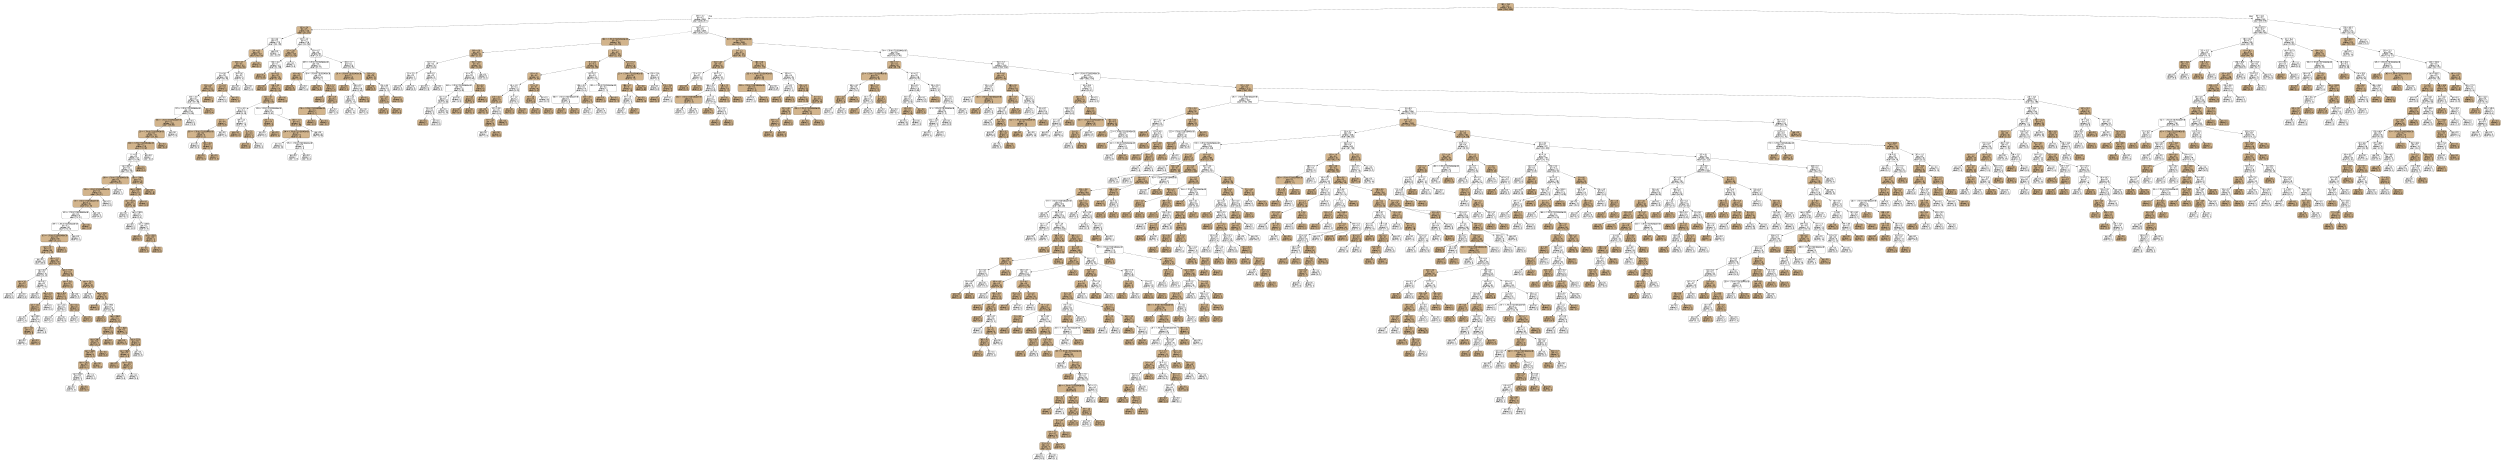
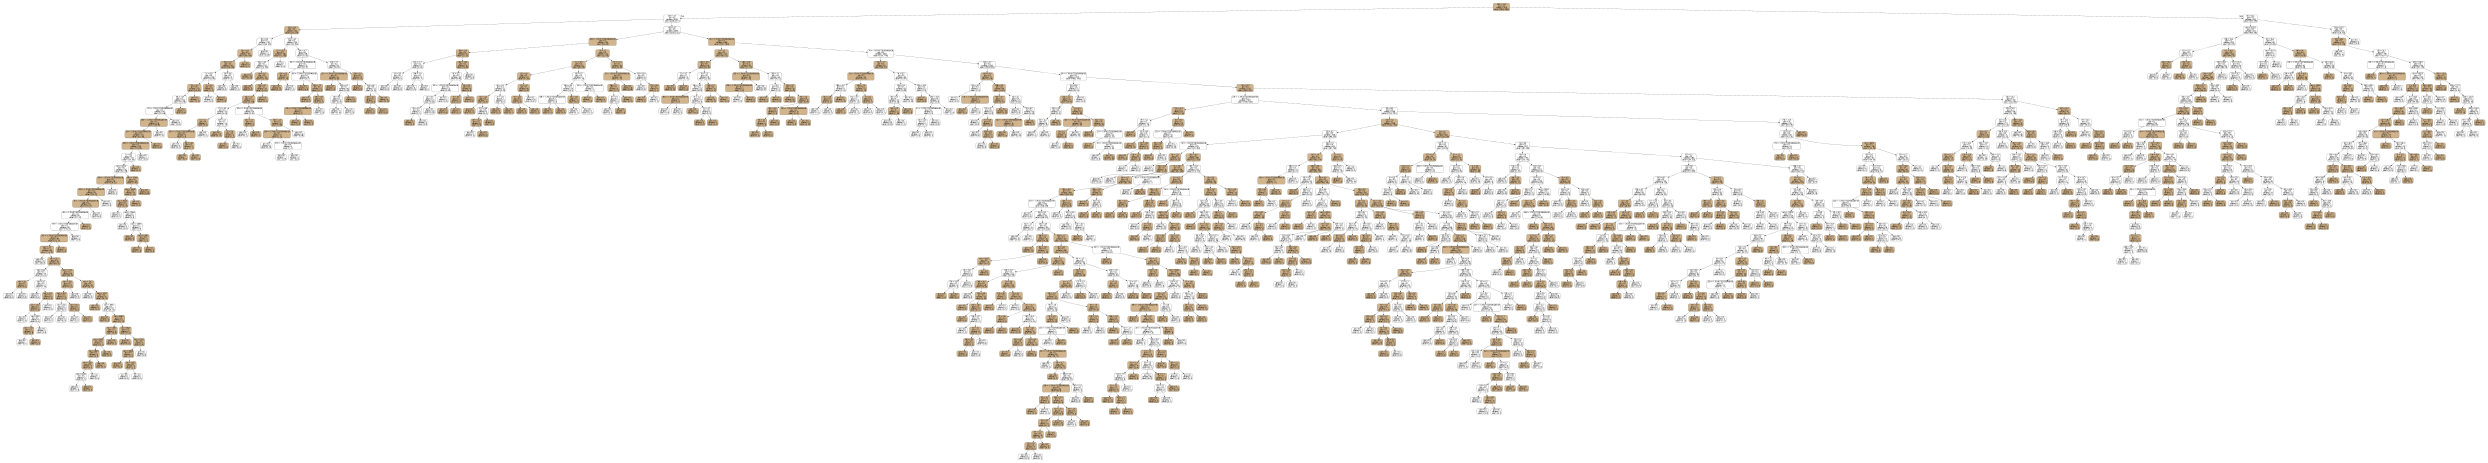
(2150, 220) -> (2135, 231)
(1708, 308) -> (1694, 308)
